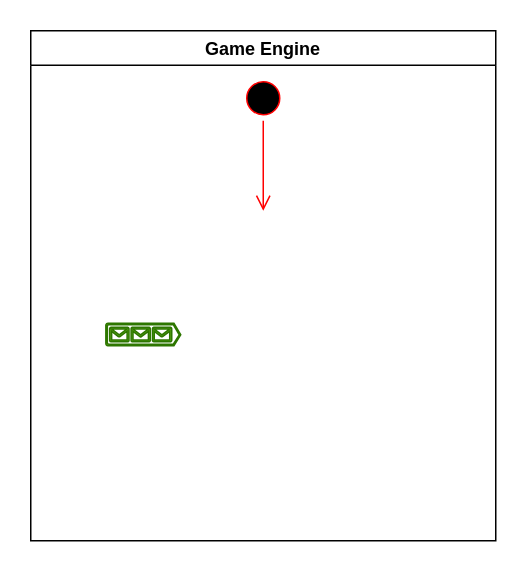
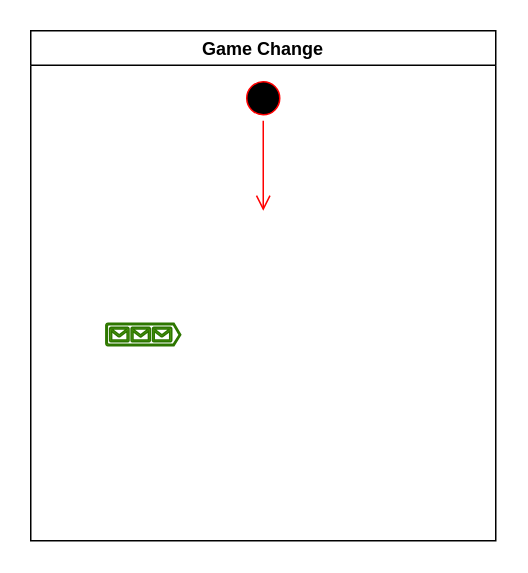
(263, 49) -> (263, 49)
